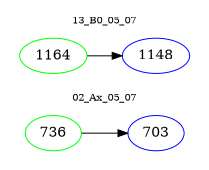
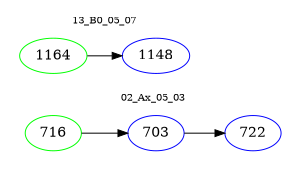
(105, 98) -> (153, 98)
(53, 133) -> (53, 133)
none -> (253, 133)
